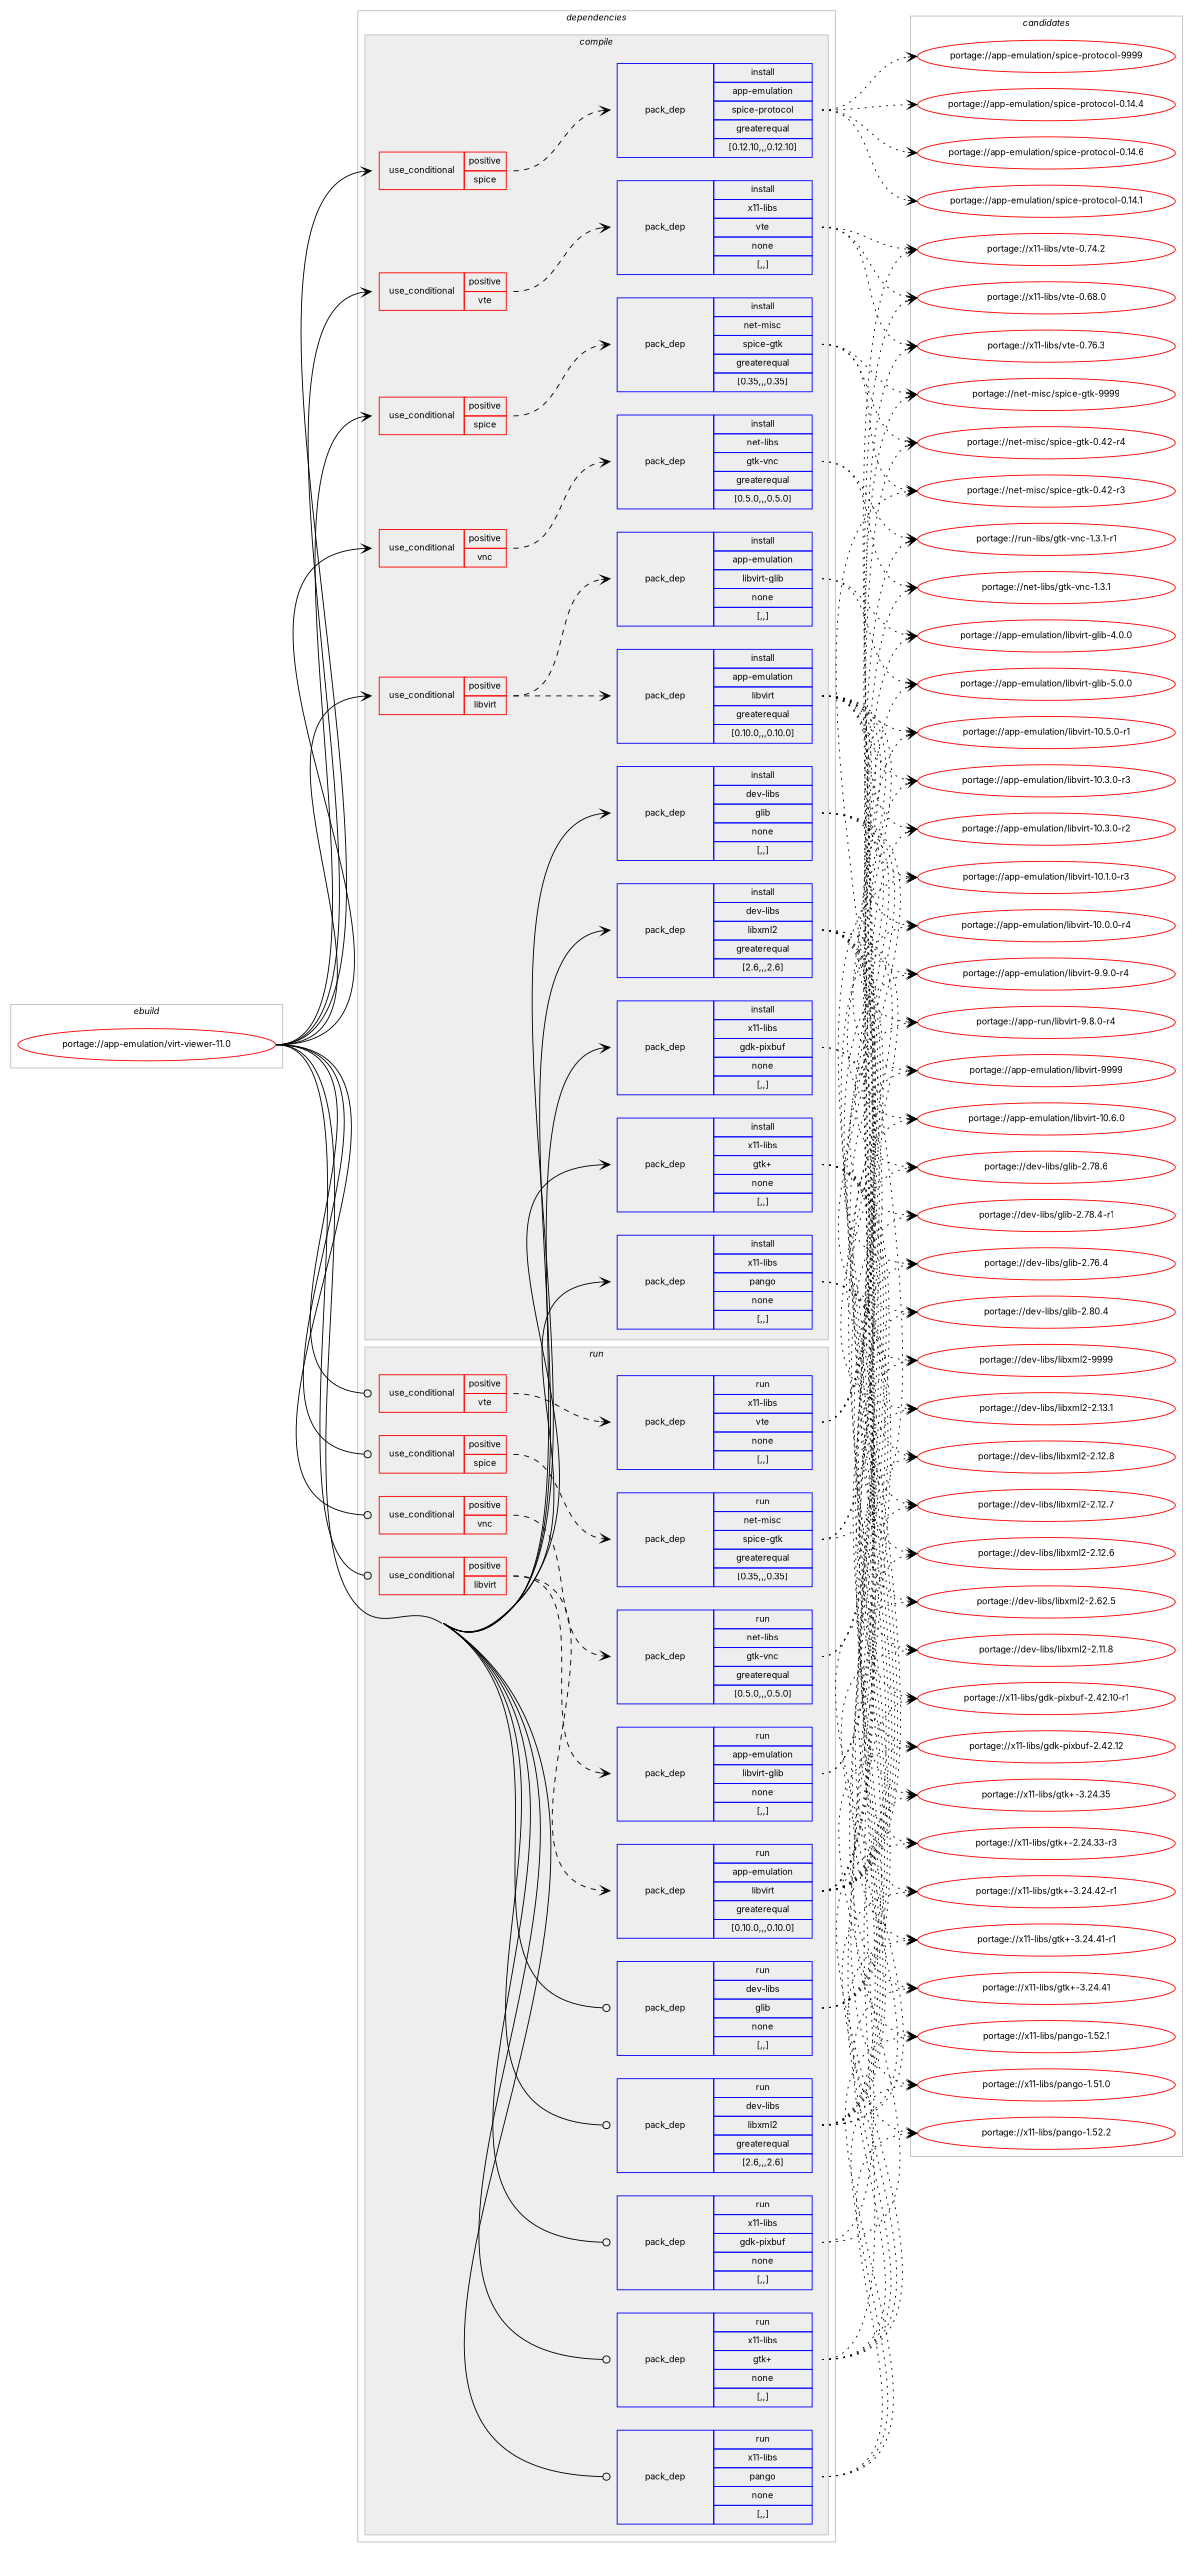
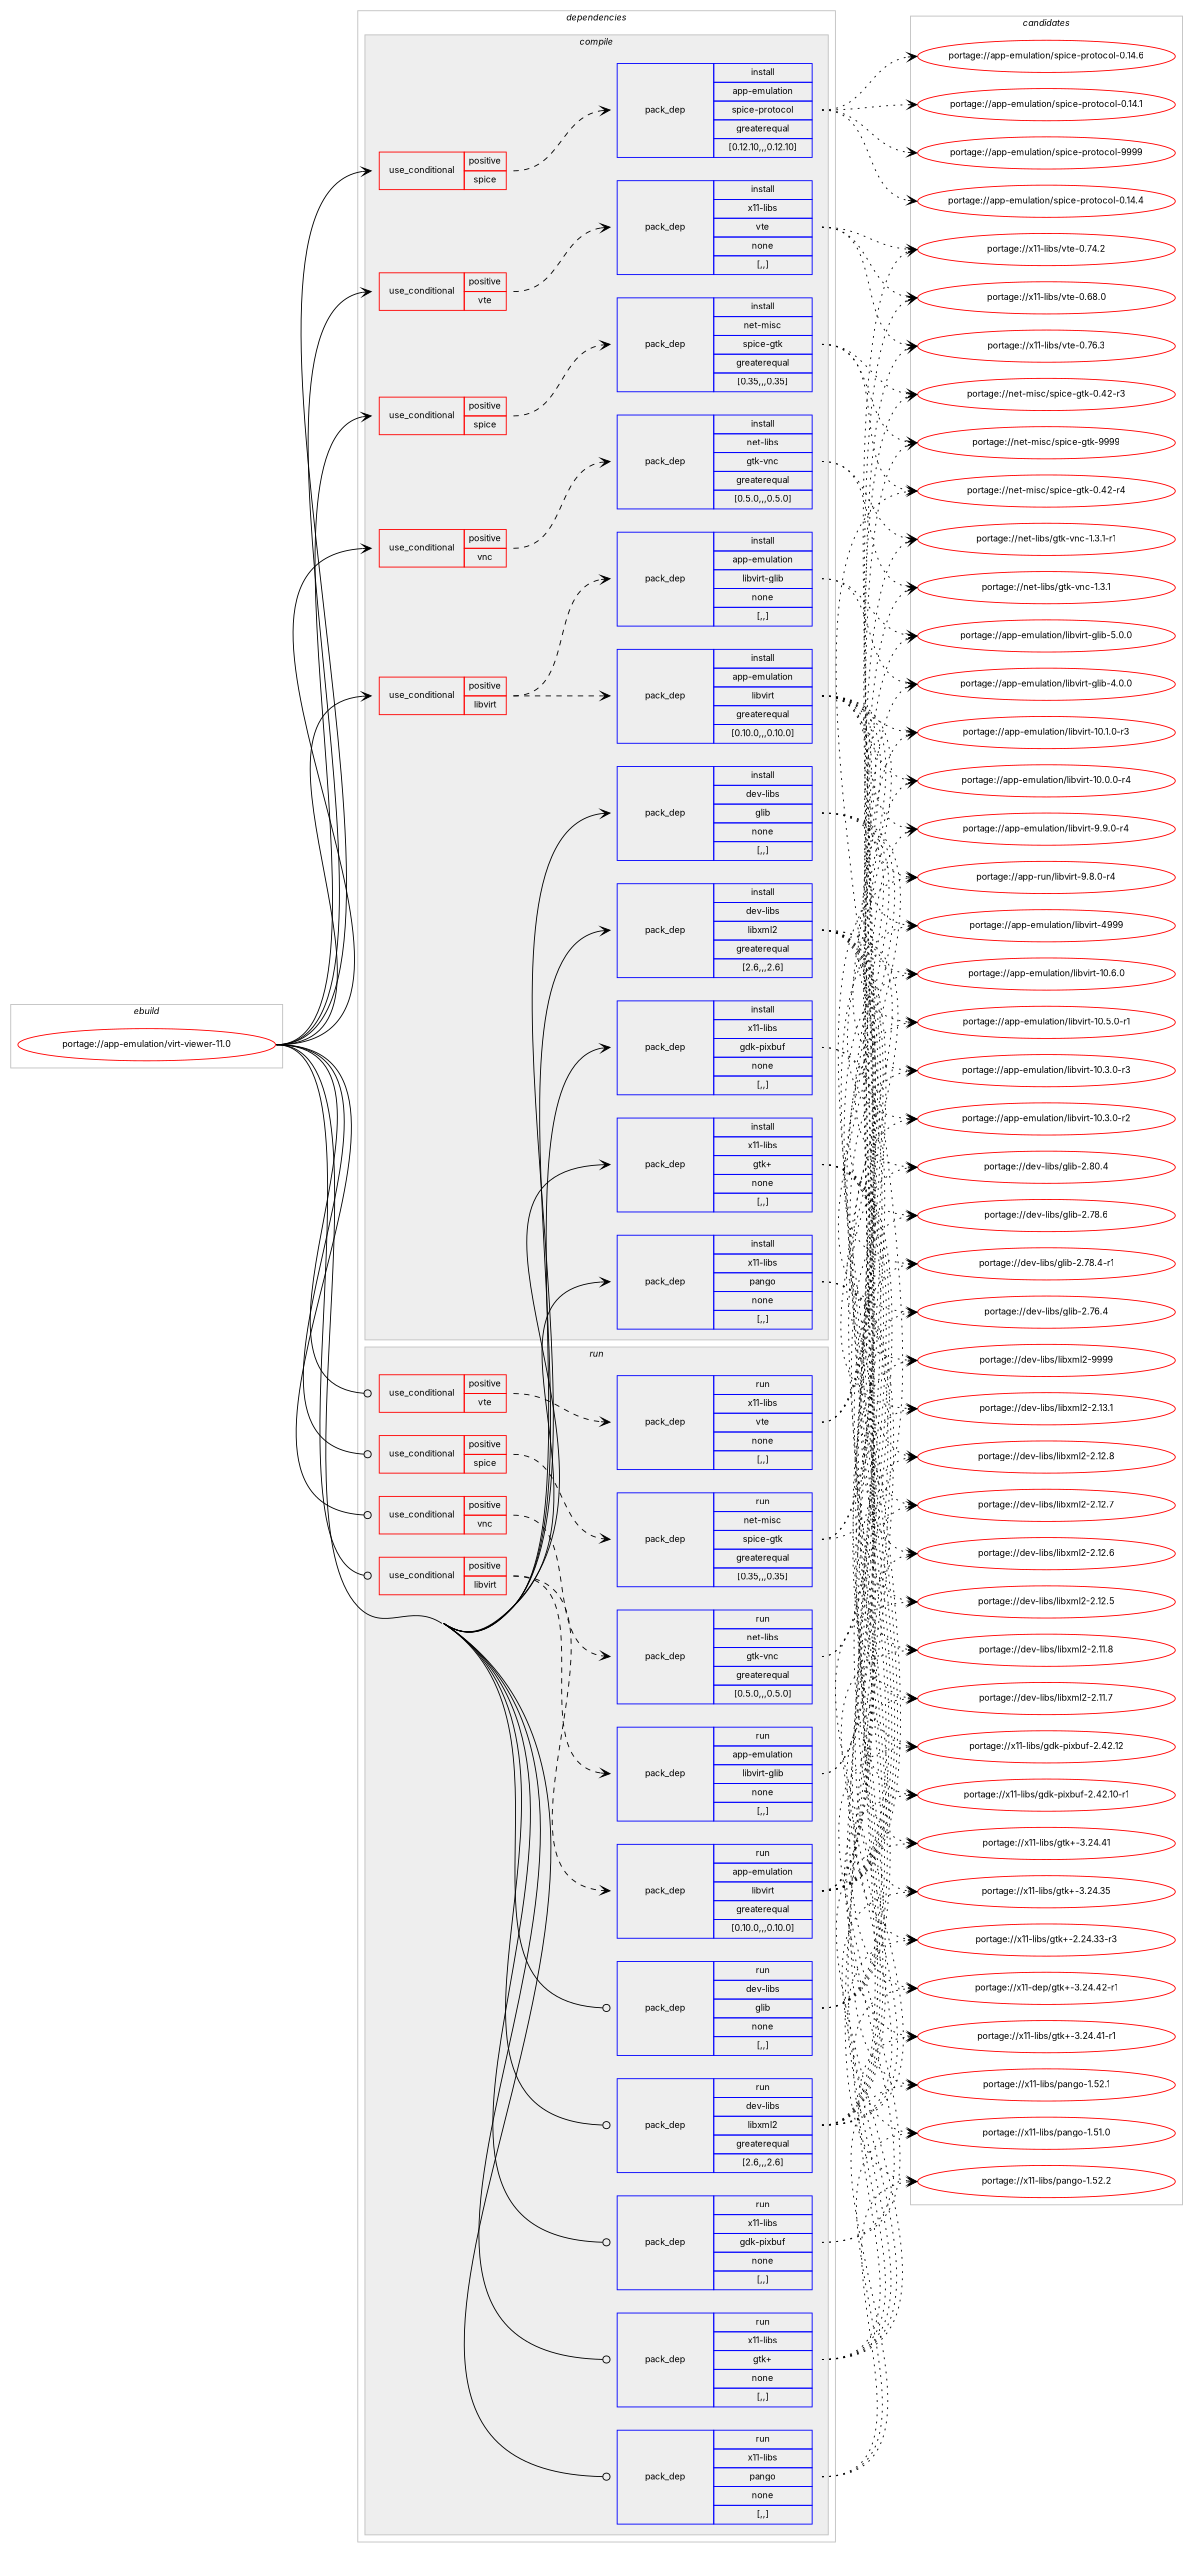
(1046, 539) -> (1046, 539)
(1046, 1071) -> (1046, 926)
(1046, 1602) -> (1046, 1602)
none -> (1046, 1699)
(1046, 1892) -> (1046, 1988)
